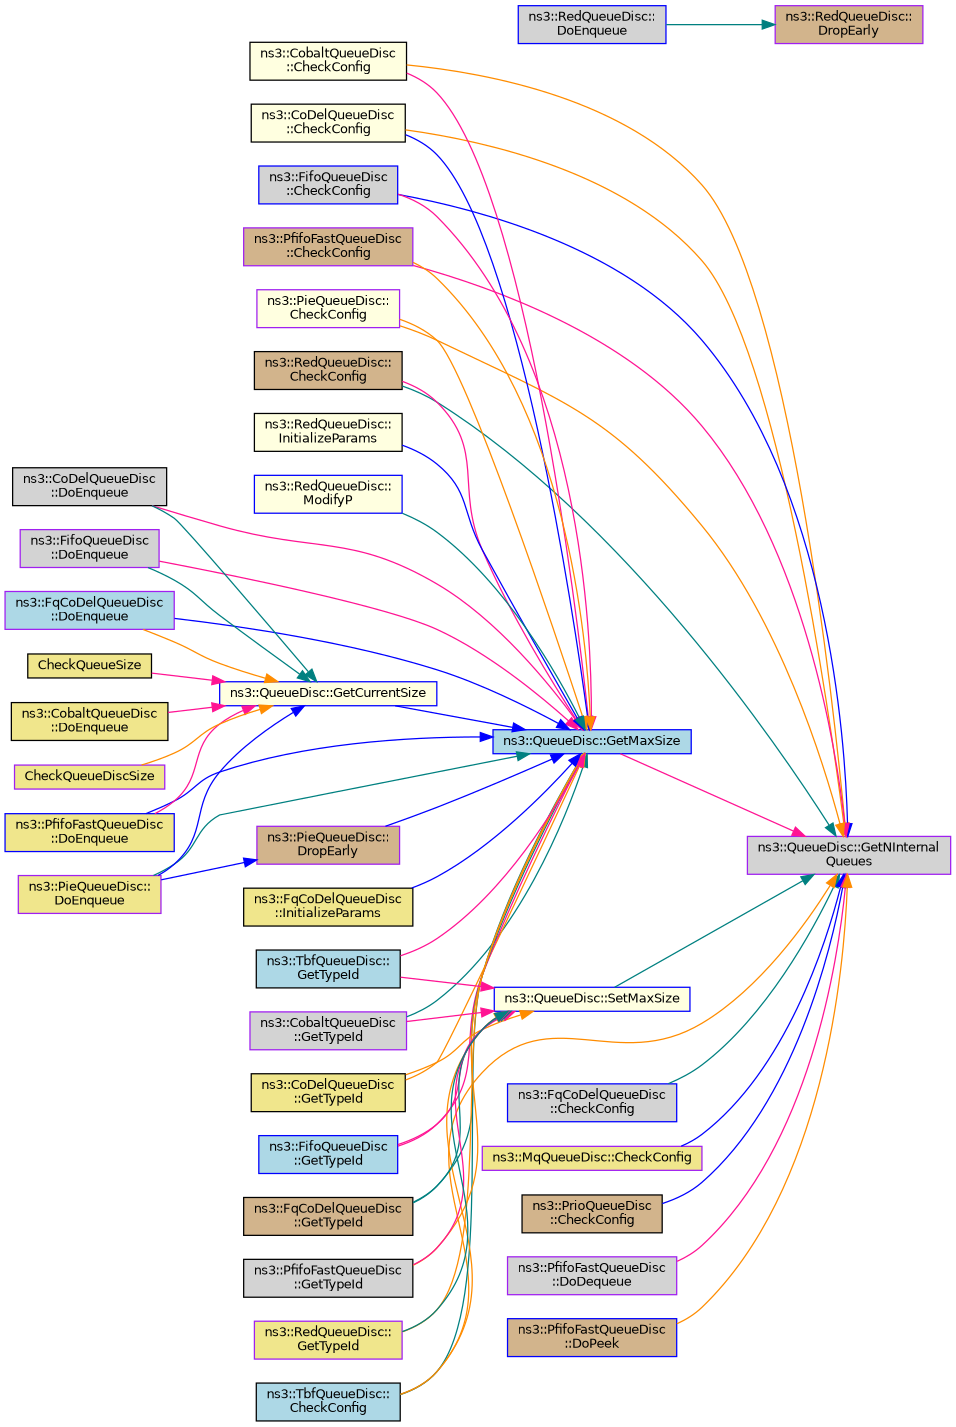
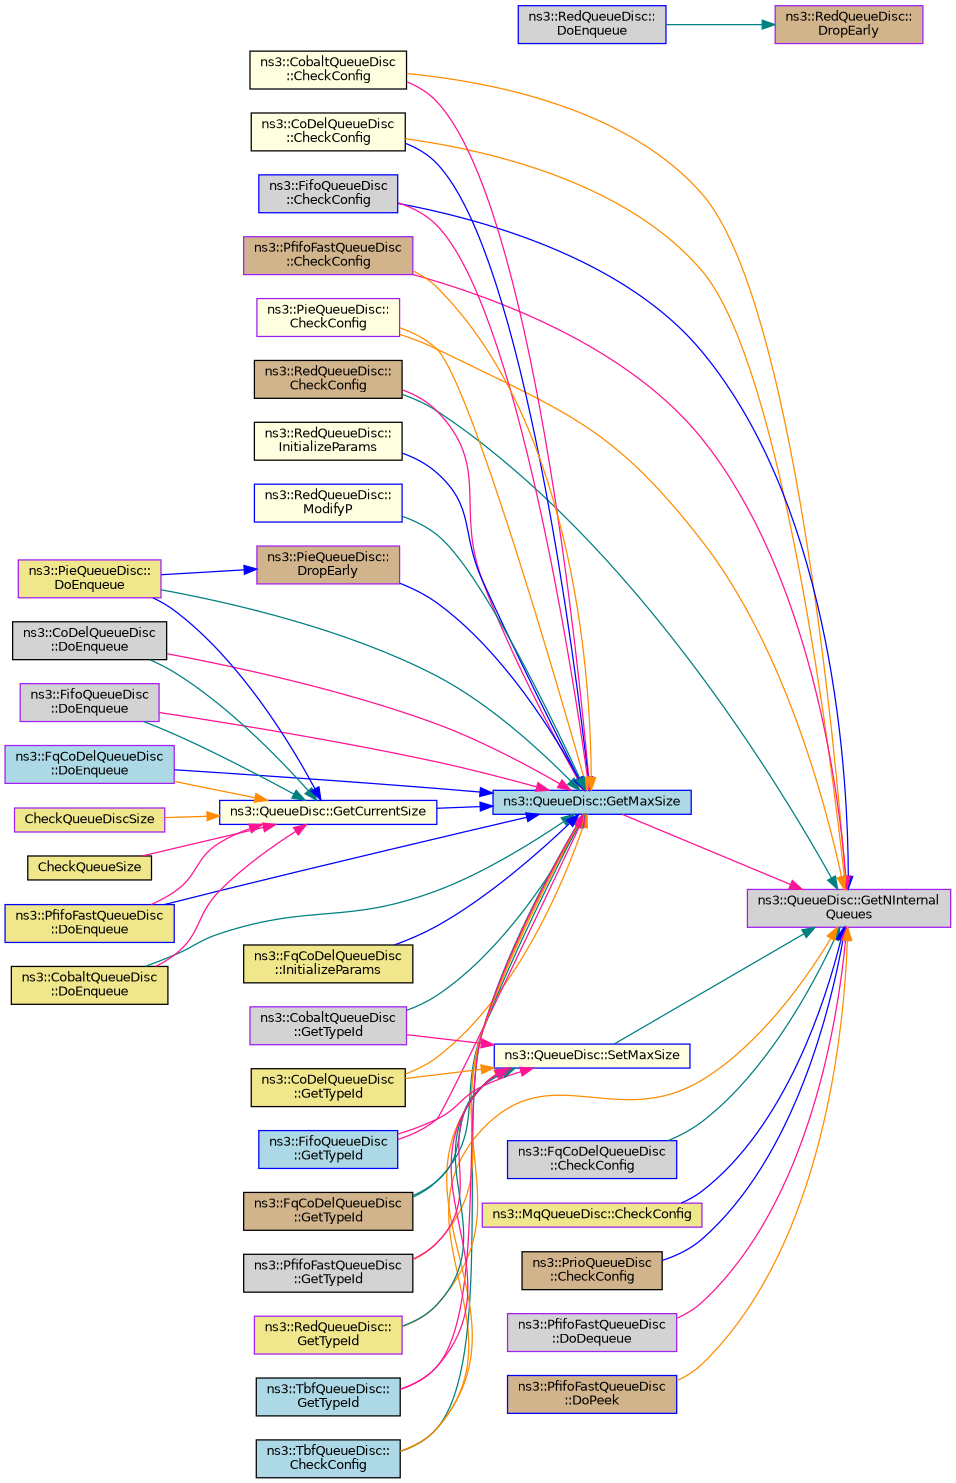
none -> (360, 910)
